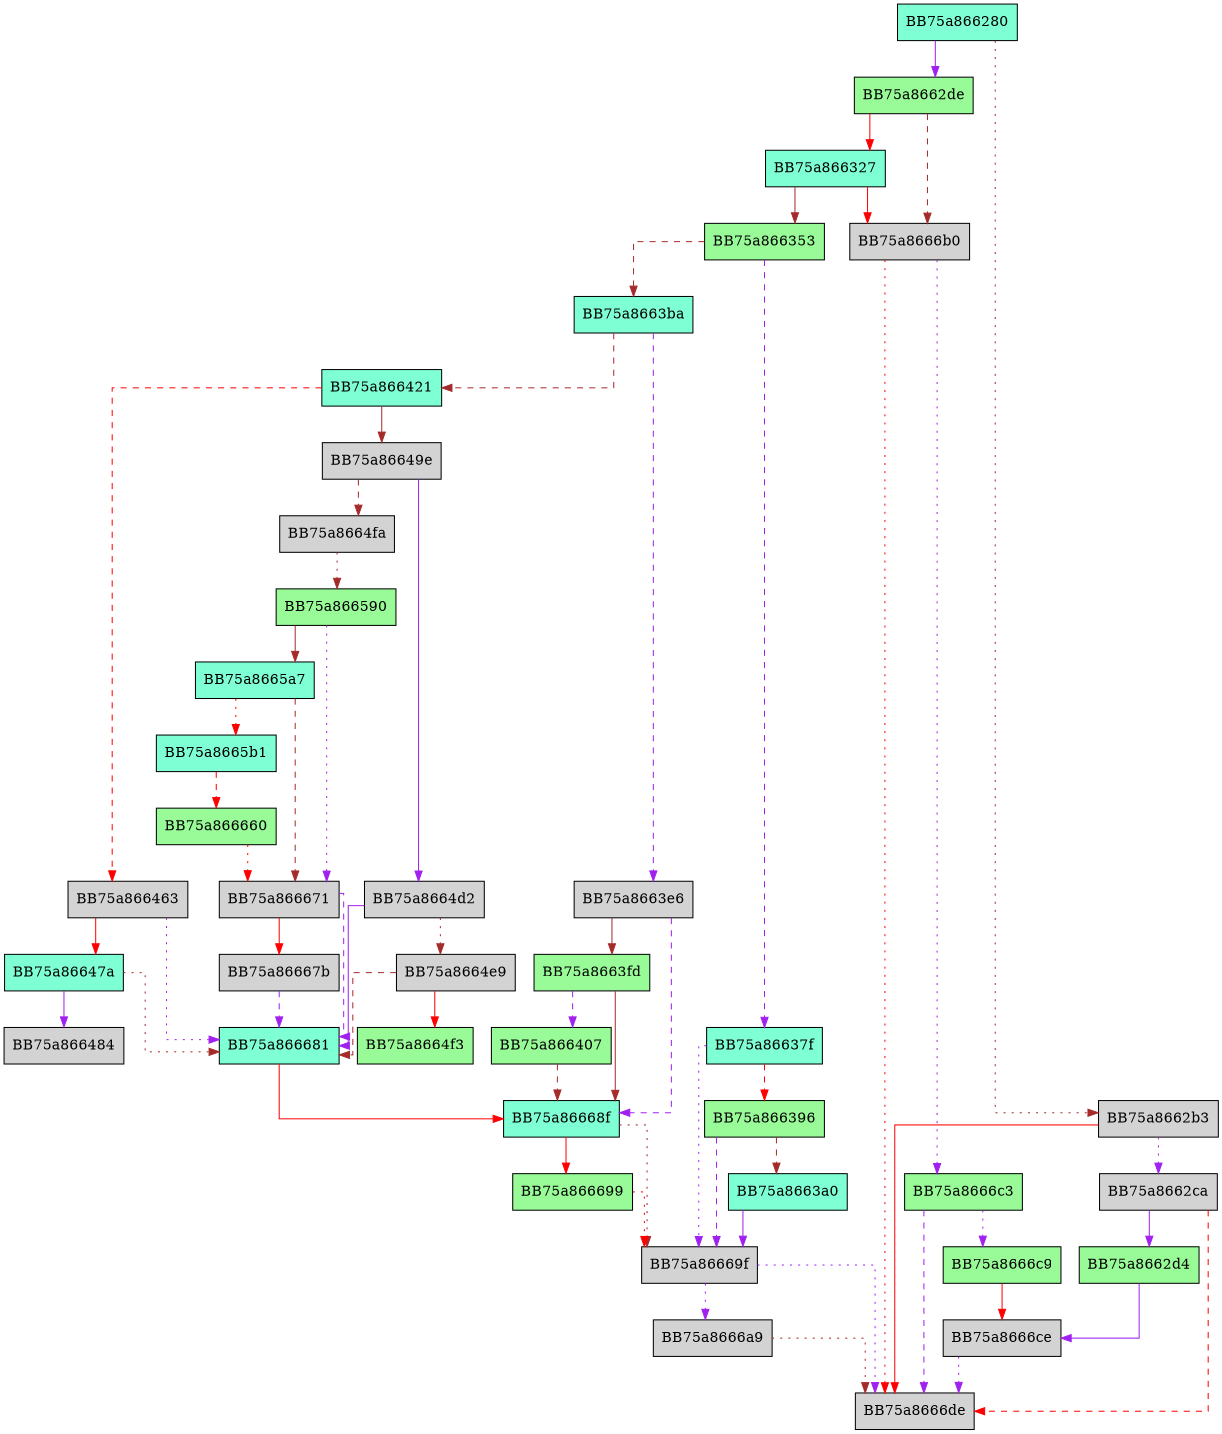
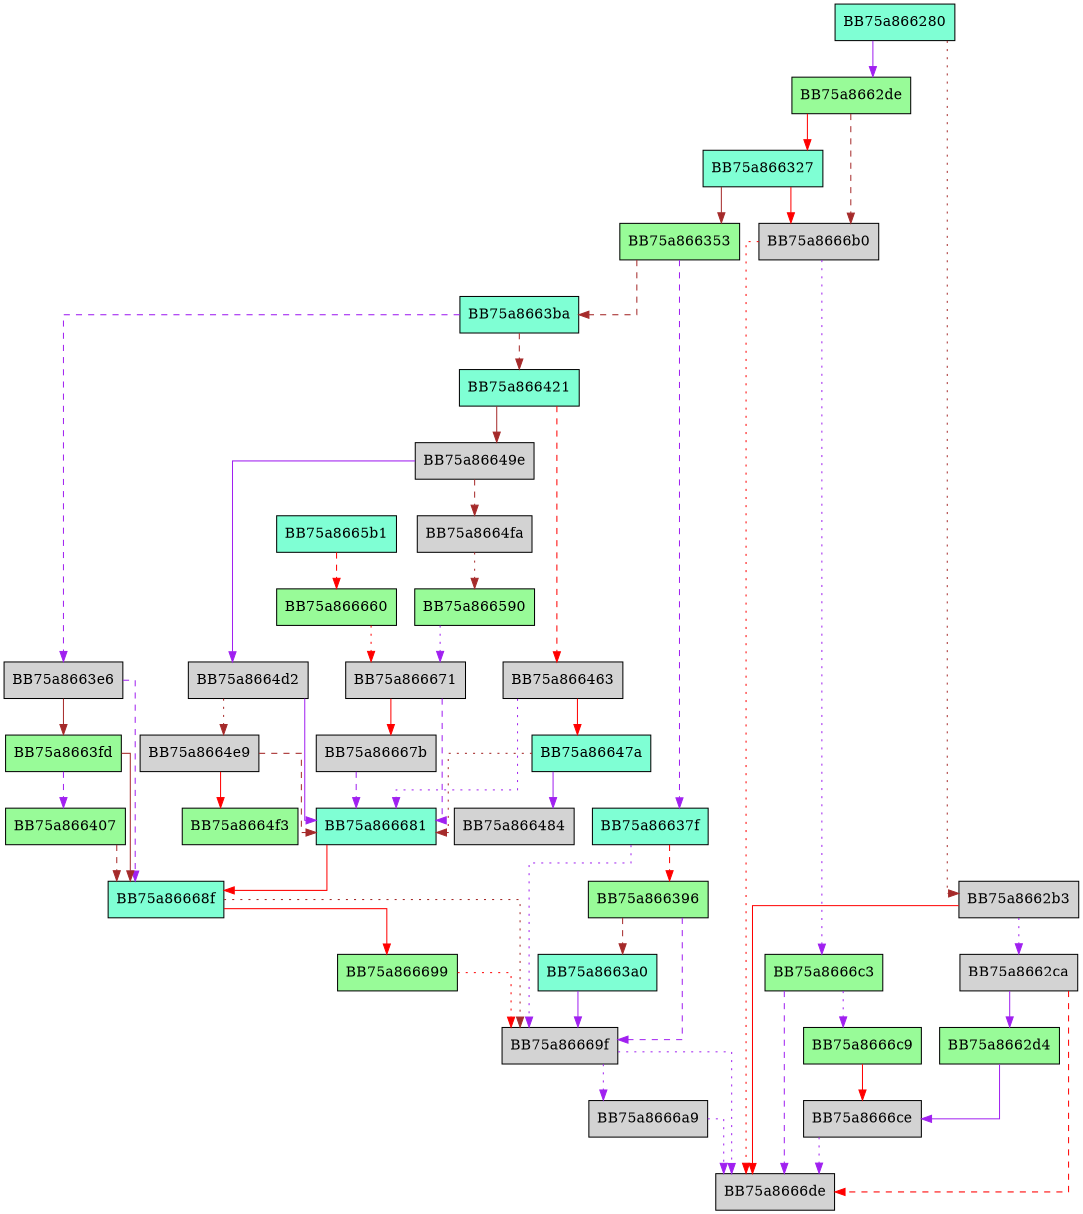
(255, 680) -> none
(841, 1338) -> (724, 1133)
